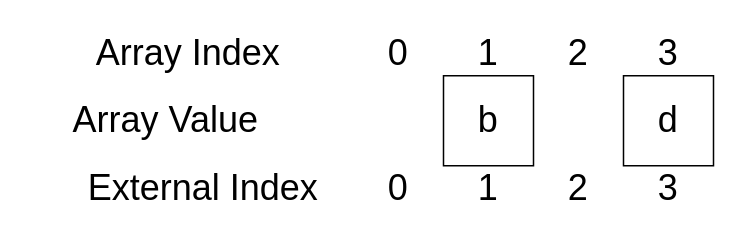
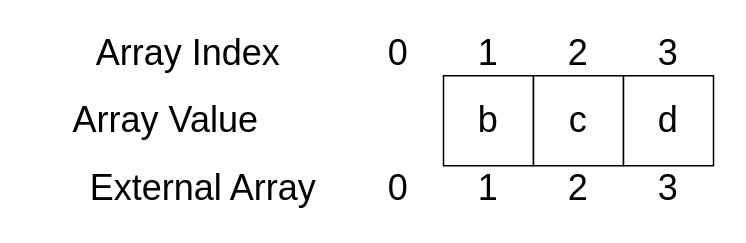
none -> (578, 121)
(203, 188) -> (203, 188)
